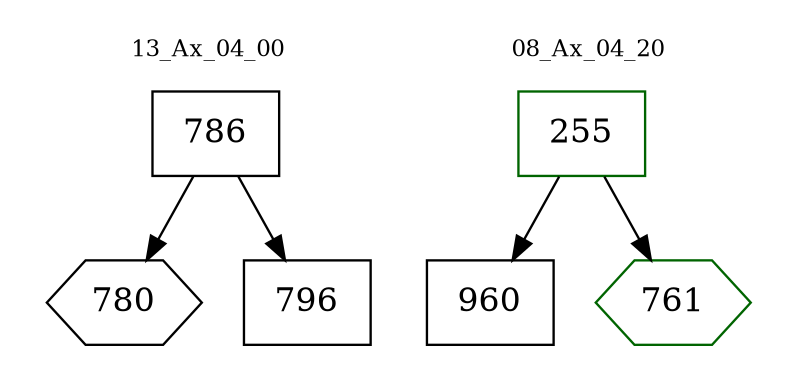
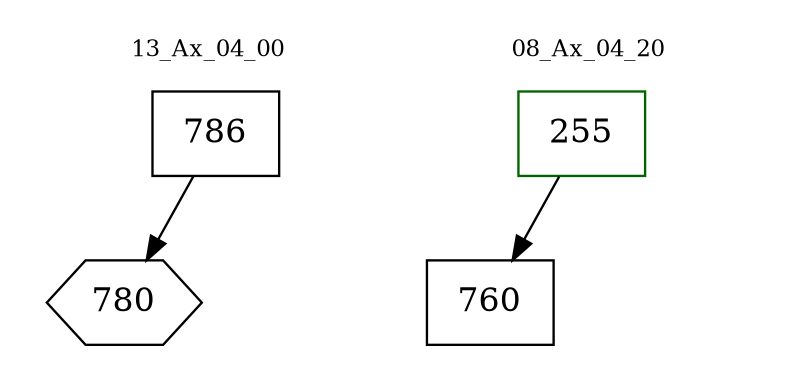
(307, 303) -> none
(490, 303) -> (490, 303)
(673, 303) -> none
